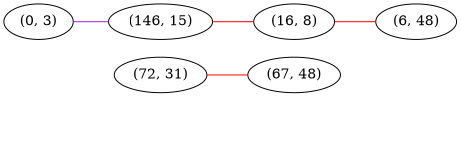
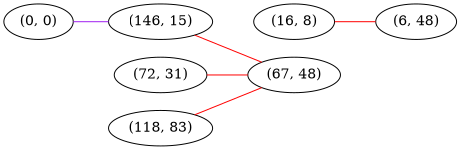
(39, 22) -> (39, 22)
(233, 22) -> (228, 49)
none -> (161, 128)
